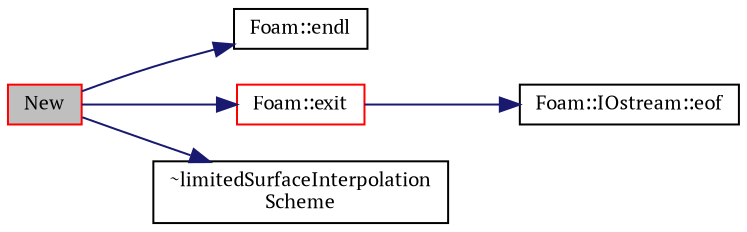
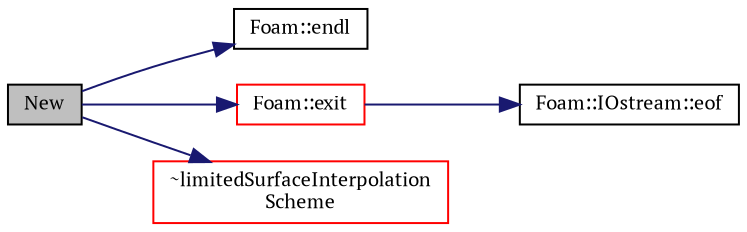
(45, 105) -> (45, 105)
(301, 192) -> (301, 192)
